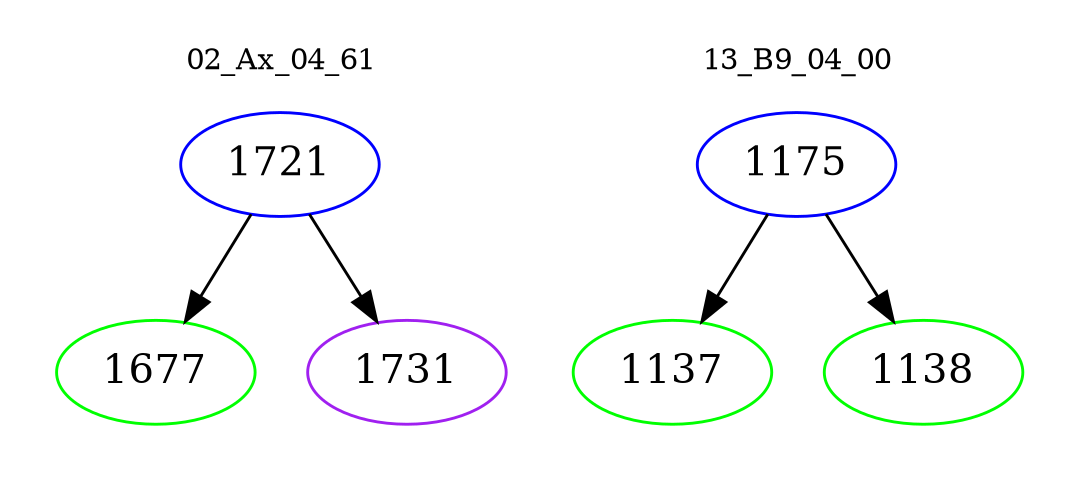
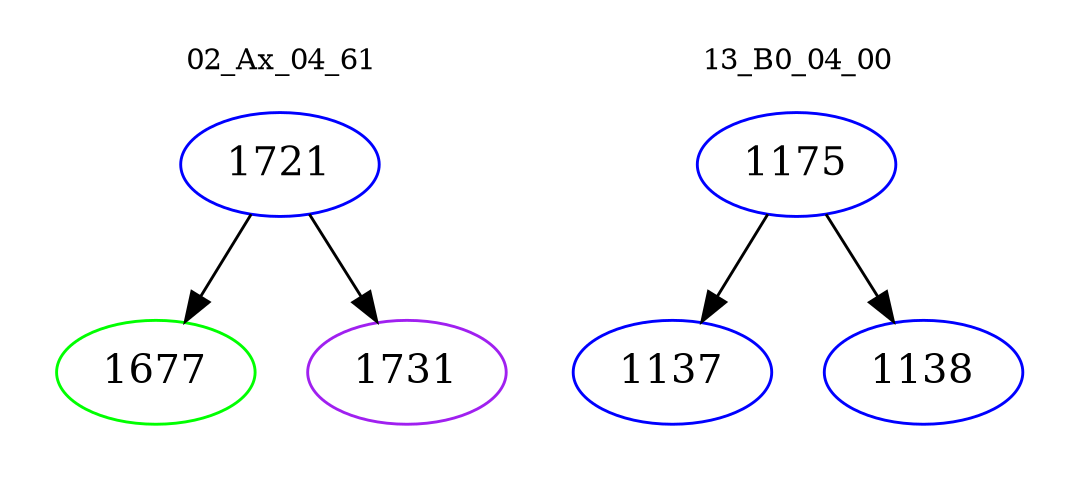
(798, 62) -> (798, 62)
(672, 372) -> (672, 372)
(924, 372) -> (924, 372)
